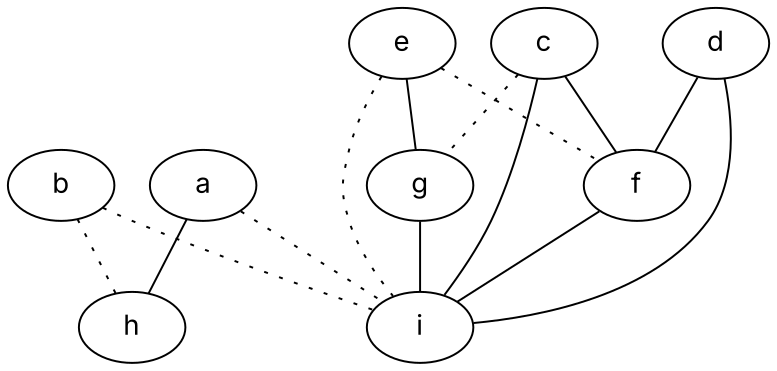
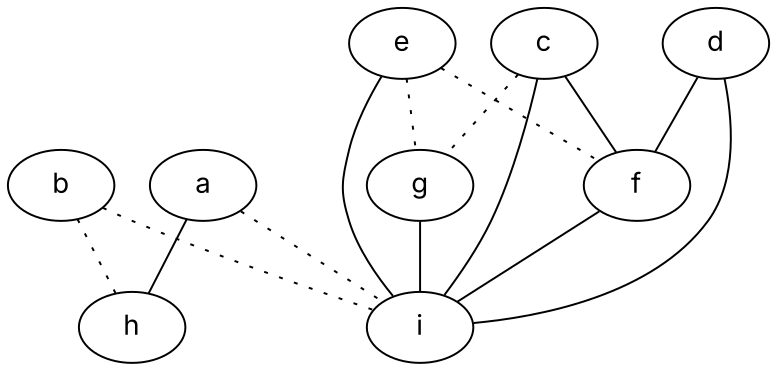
(411, 114) -> (411, 114)
(343, 189) -> (343, 189)
